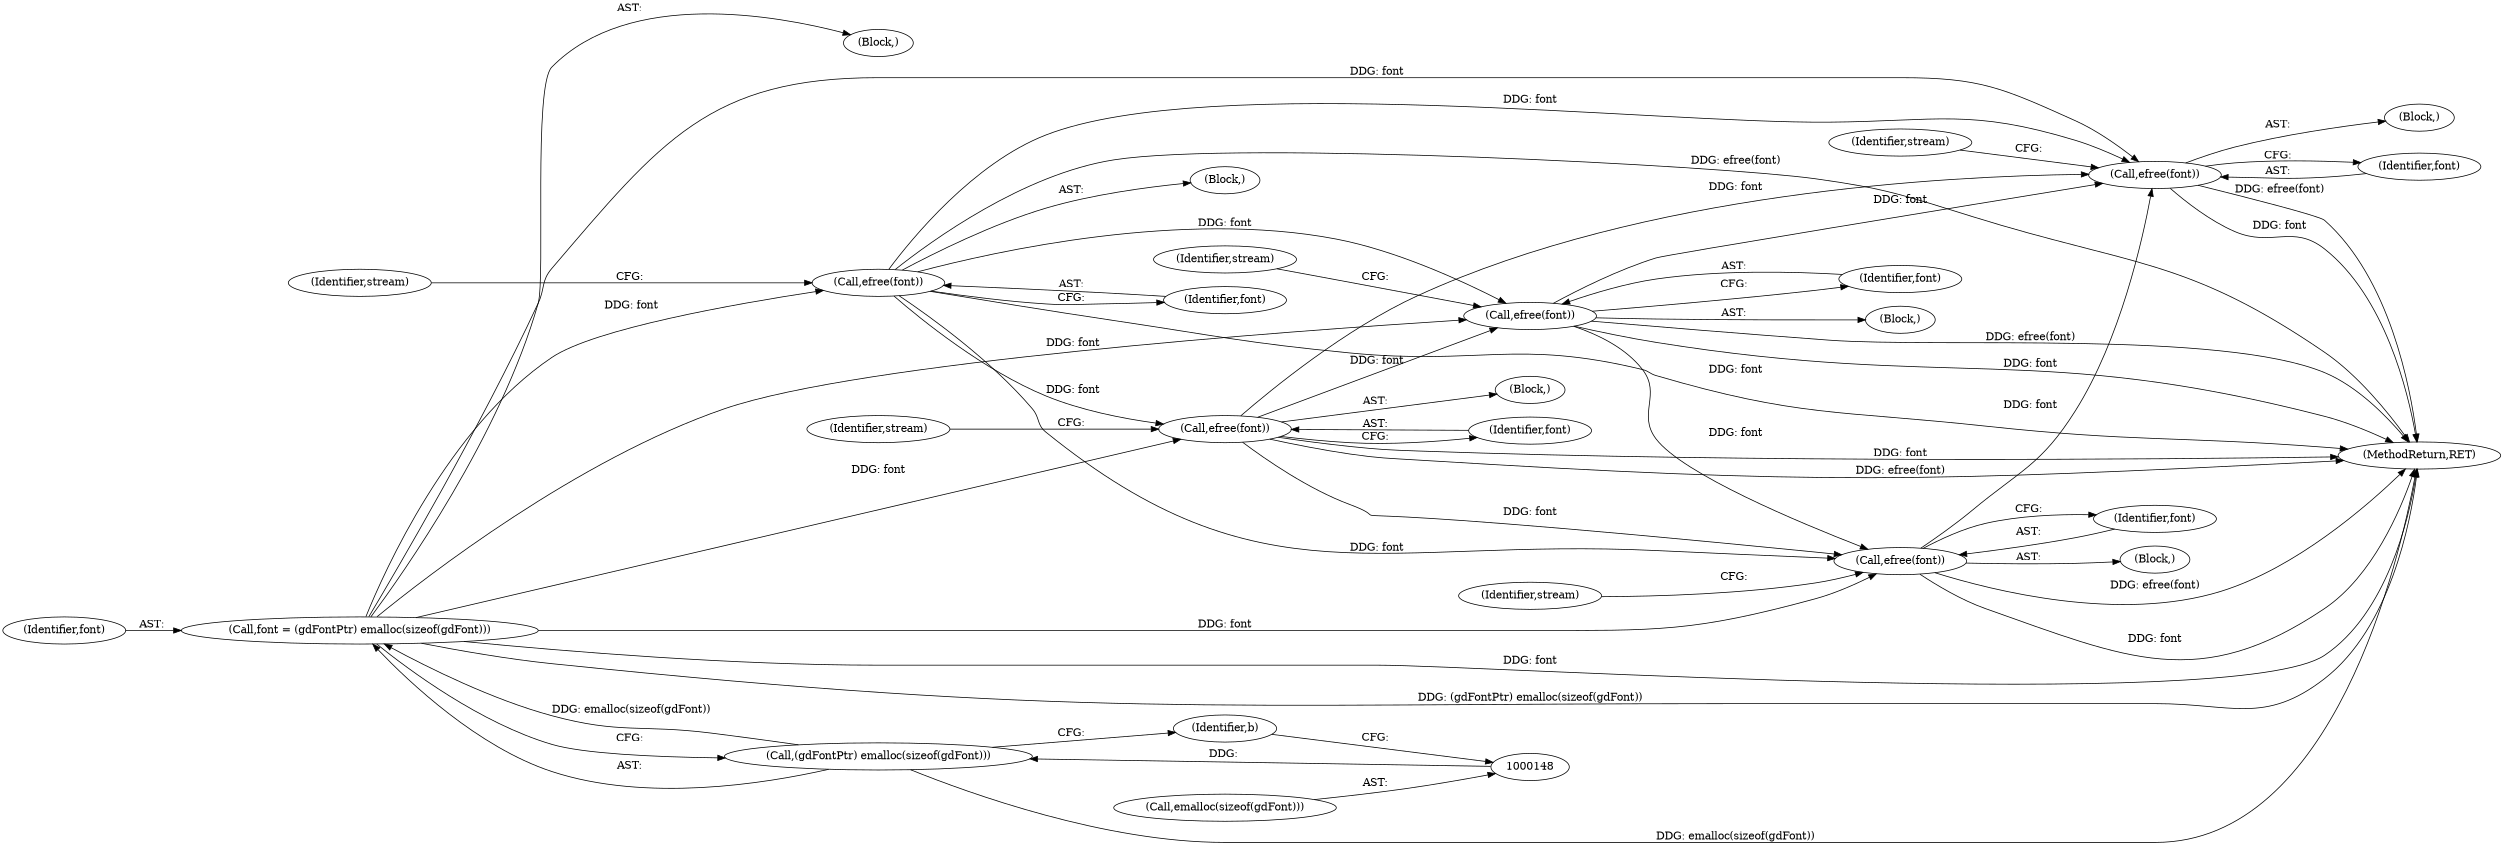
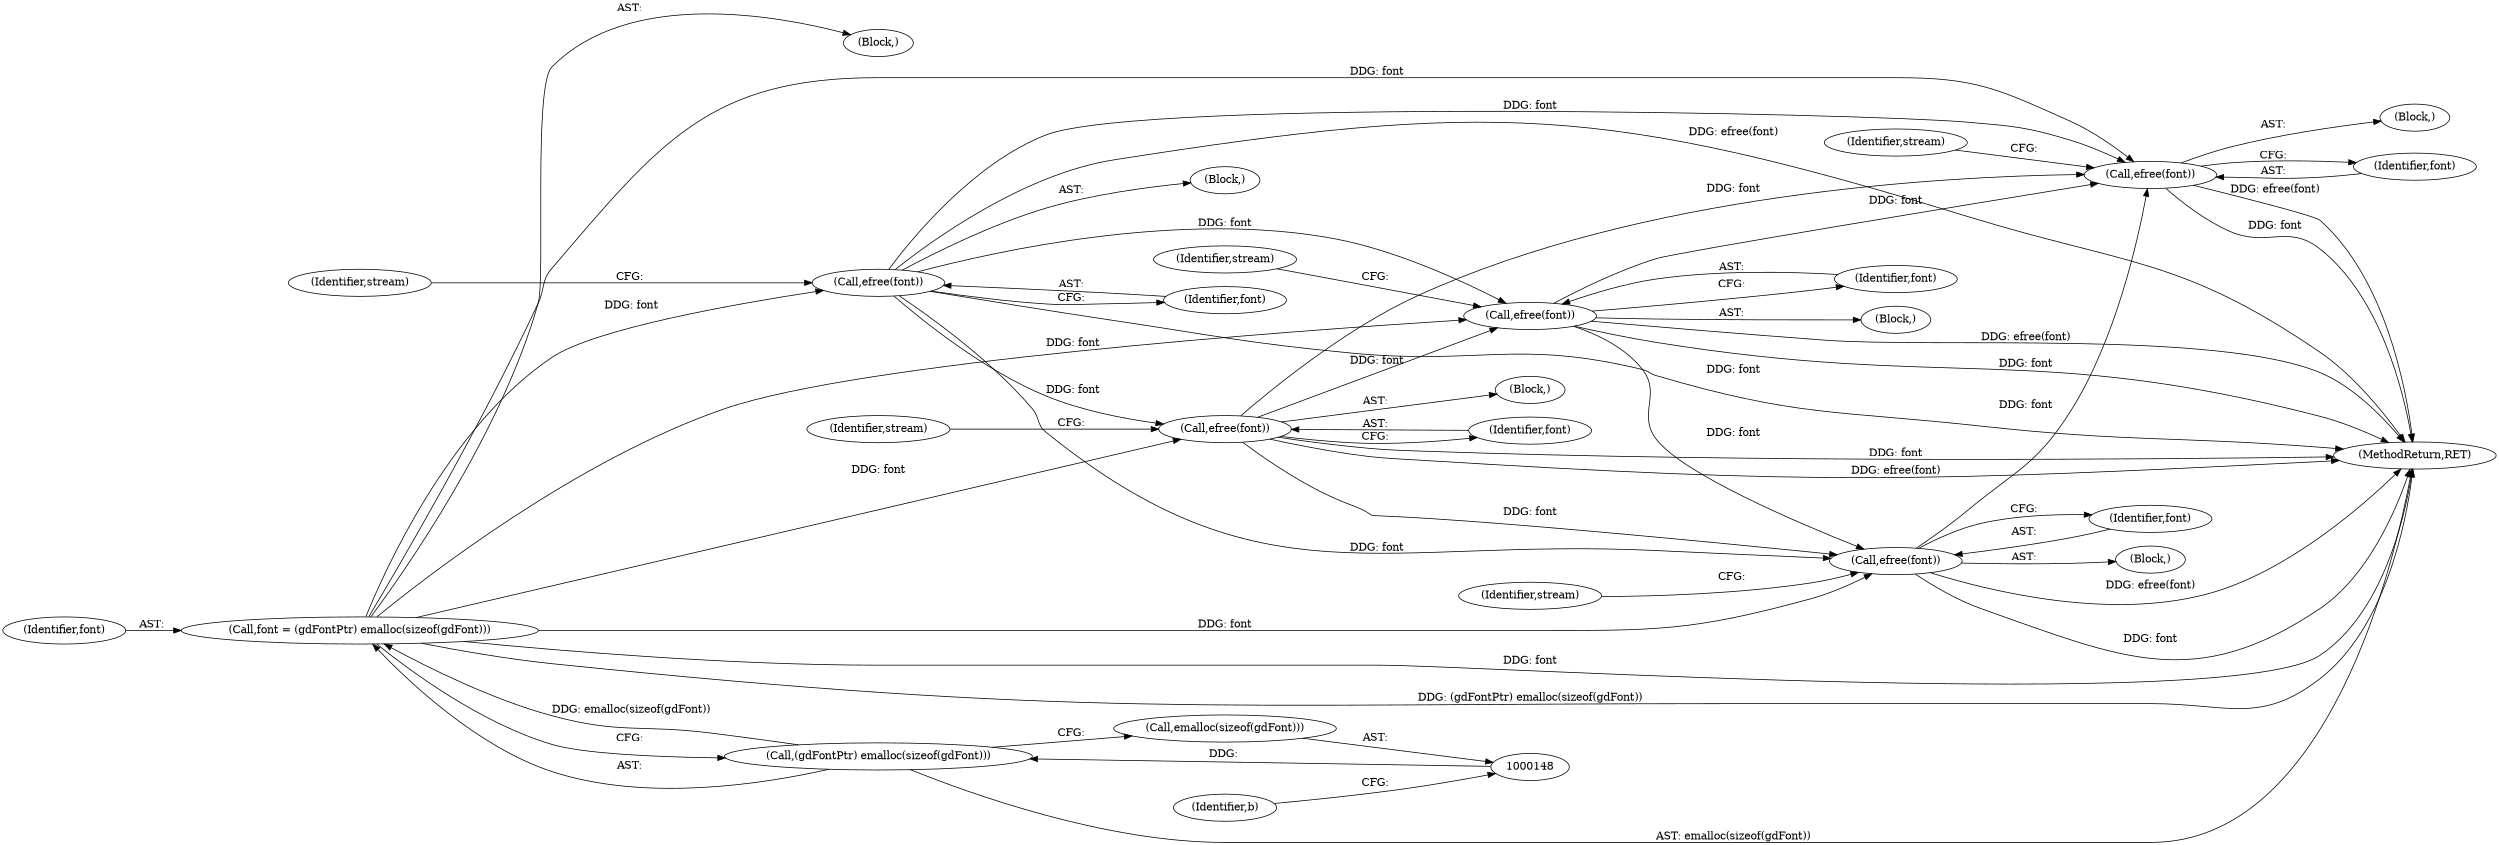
(1080, 740) -> (1058, 742)
(1736, 837) -> (1733, 837)
